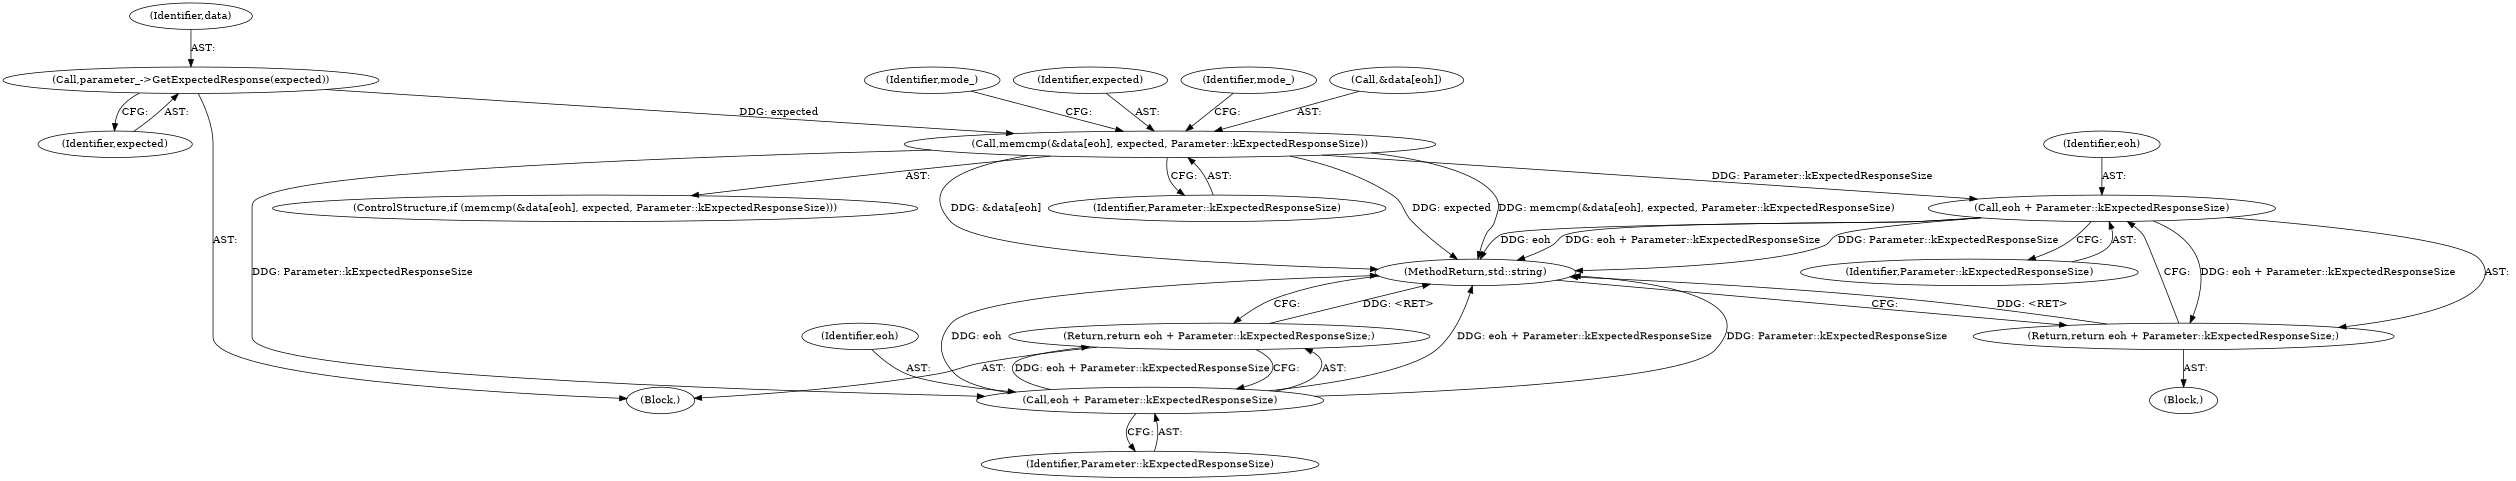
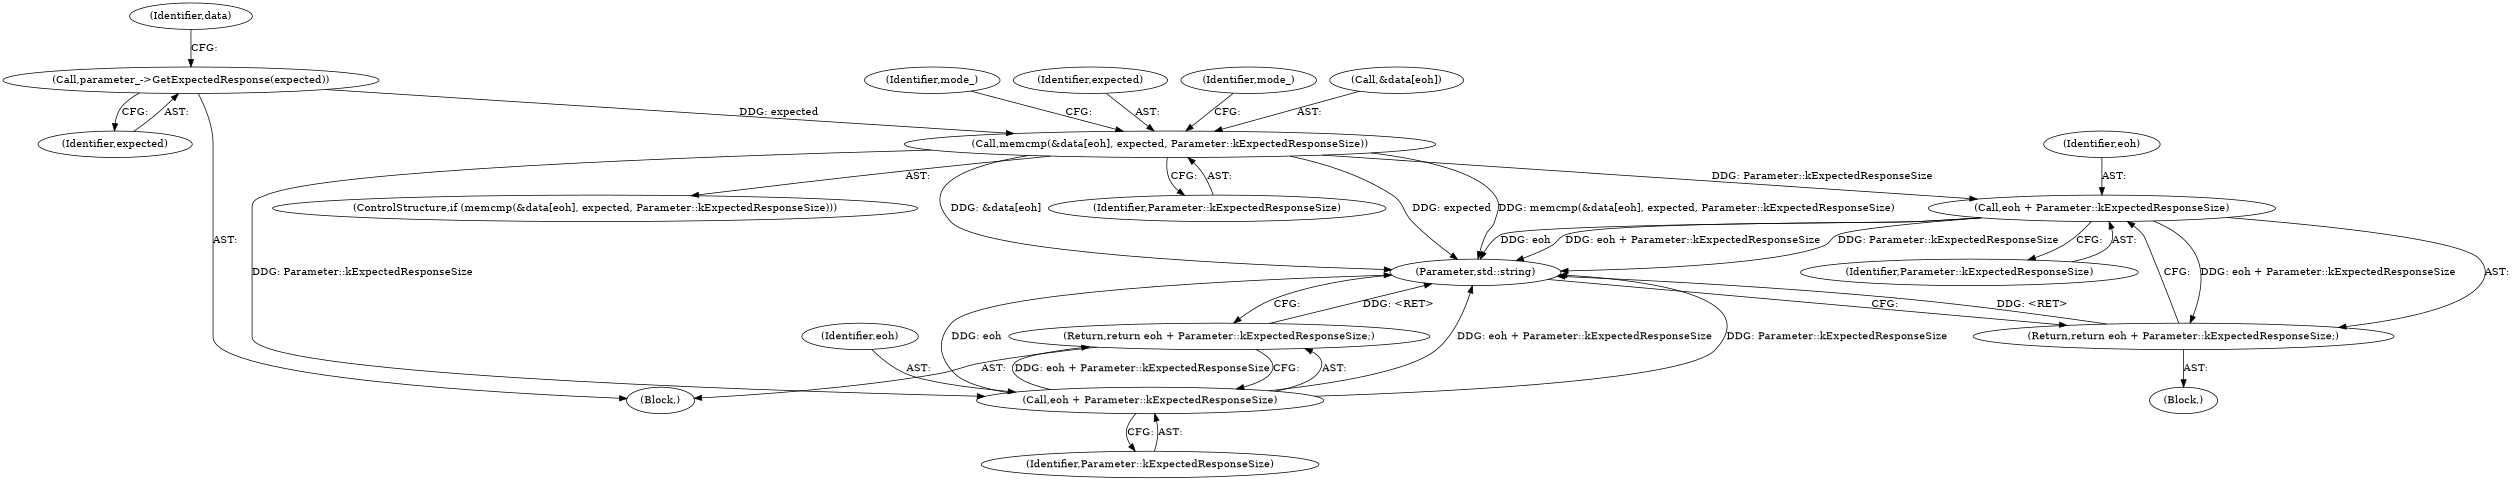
(205, 48) -> (206, 48)
(1475, 272) -> (1475, 272)
